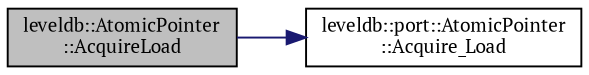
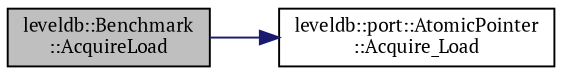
(122, 38) -> (109, 38)
